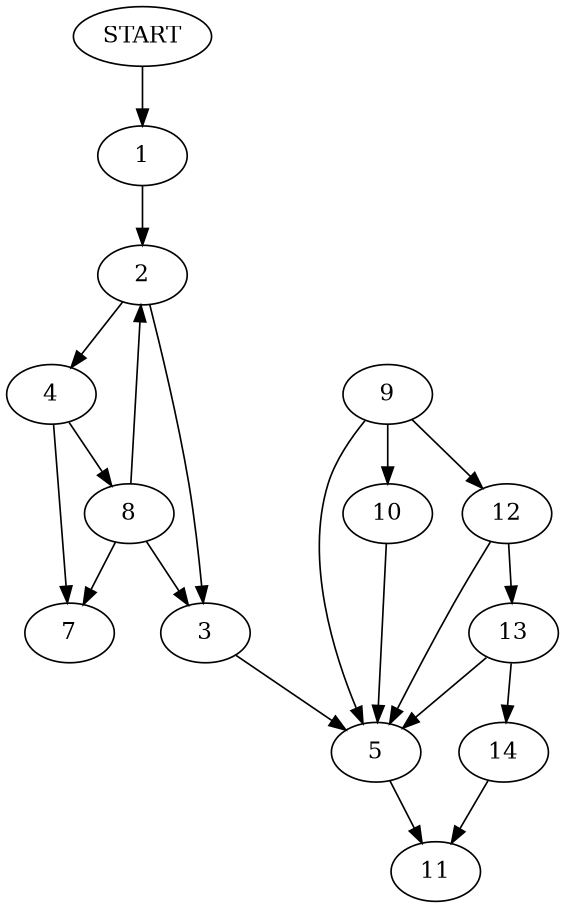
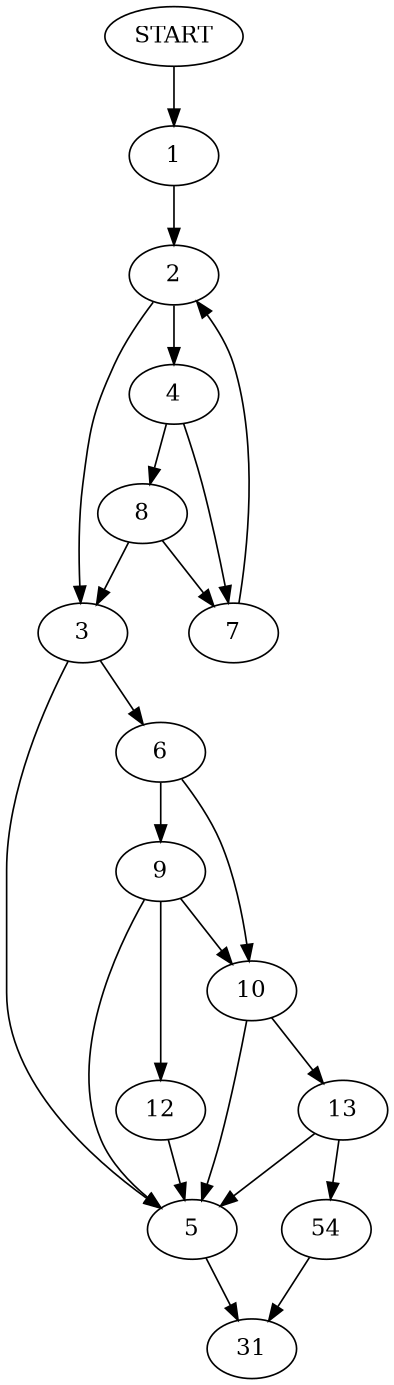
(135, 403) -> (248, 455)
(510, 565) -> (292, 1044)
none -> (161, 752)
(504, 752) -> (326, 1229)
(436, 872) -> (252, 1349)
